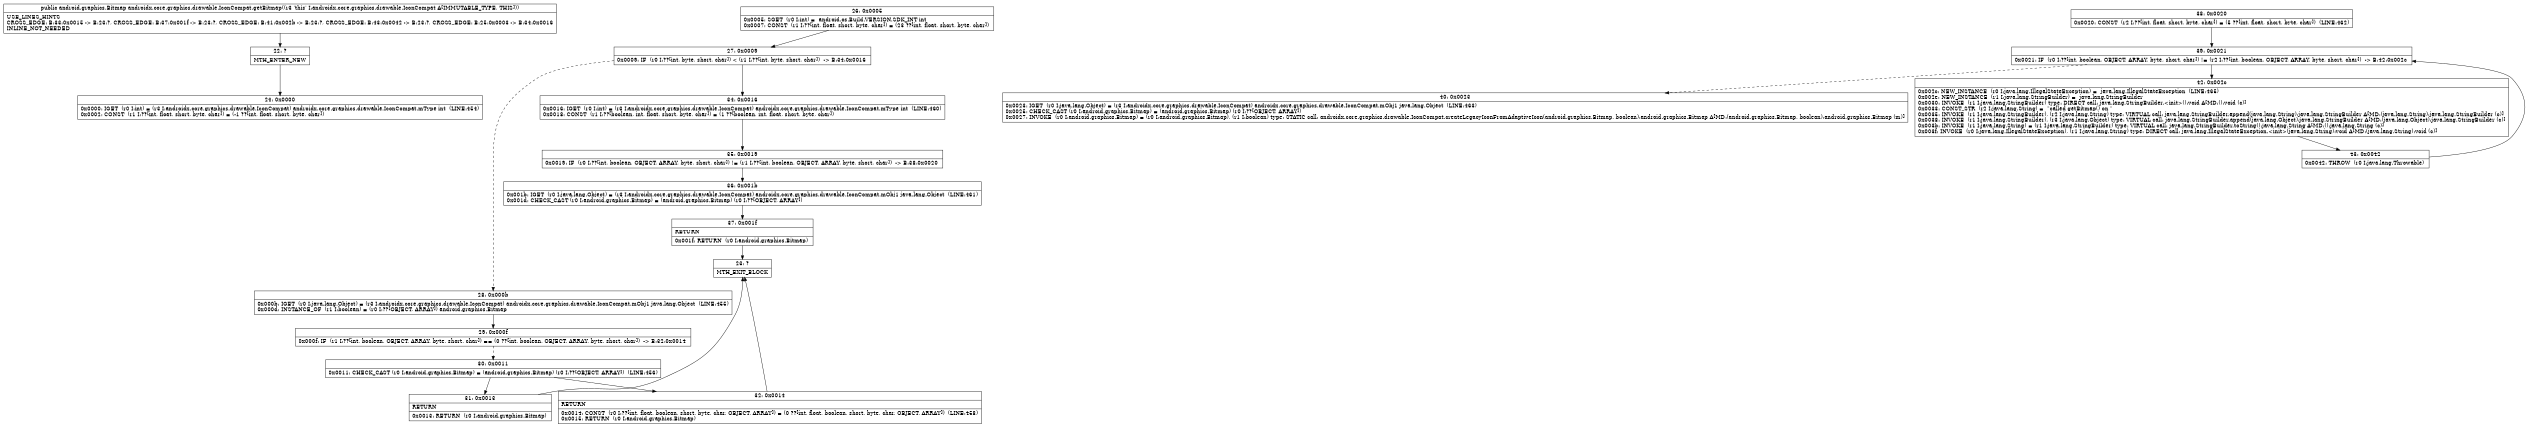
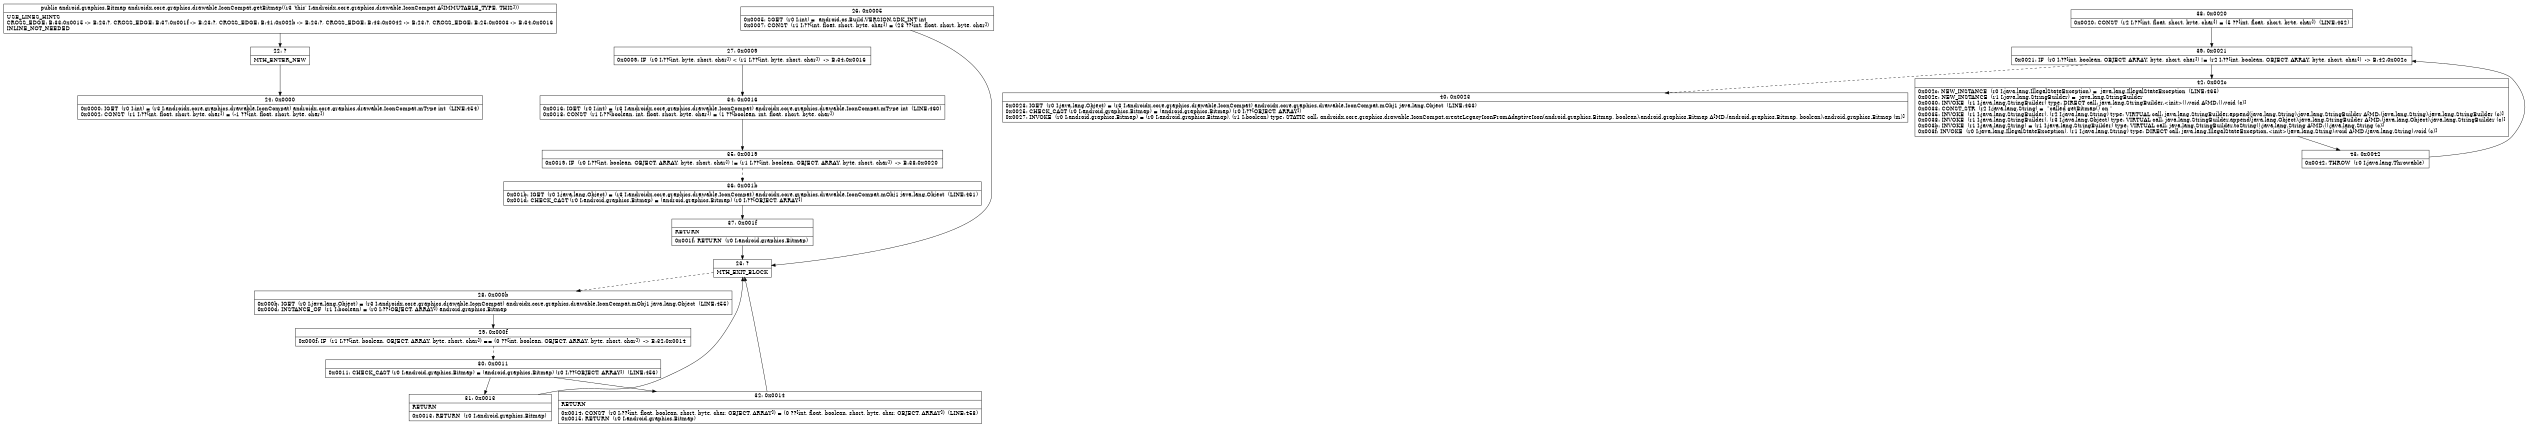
(802, 38) -> (986, 208)
(495, 135) -> (647, 282)
(742, 173) -> (742, 173)
